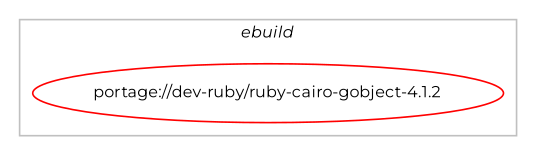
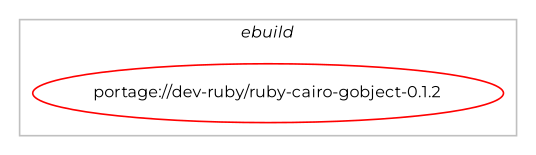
(268, 93) -> (268, 93)
